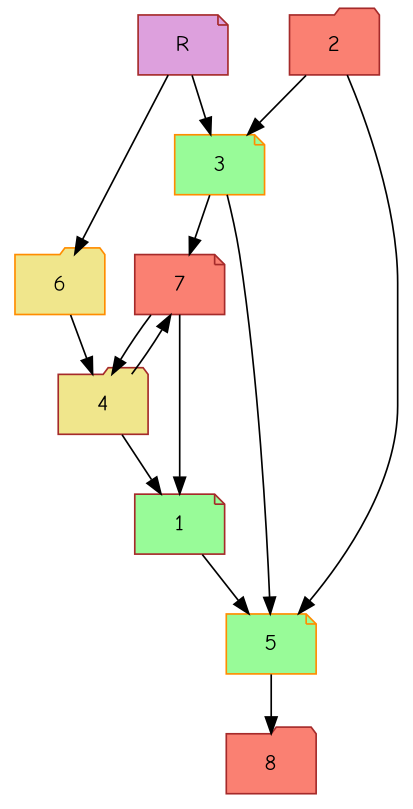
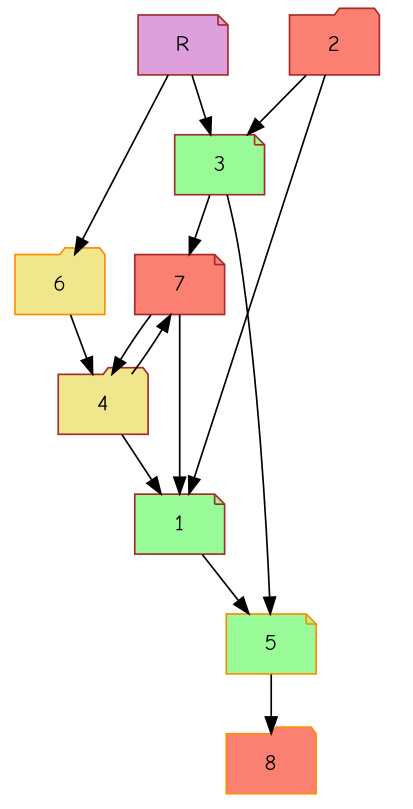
(220, 165) -> (220, 165)
(398, 346) -> (260, 276)
(271, 764) -> (271, 764)
